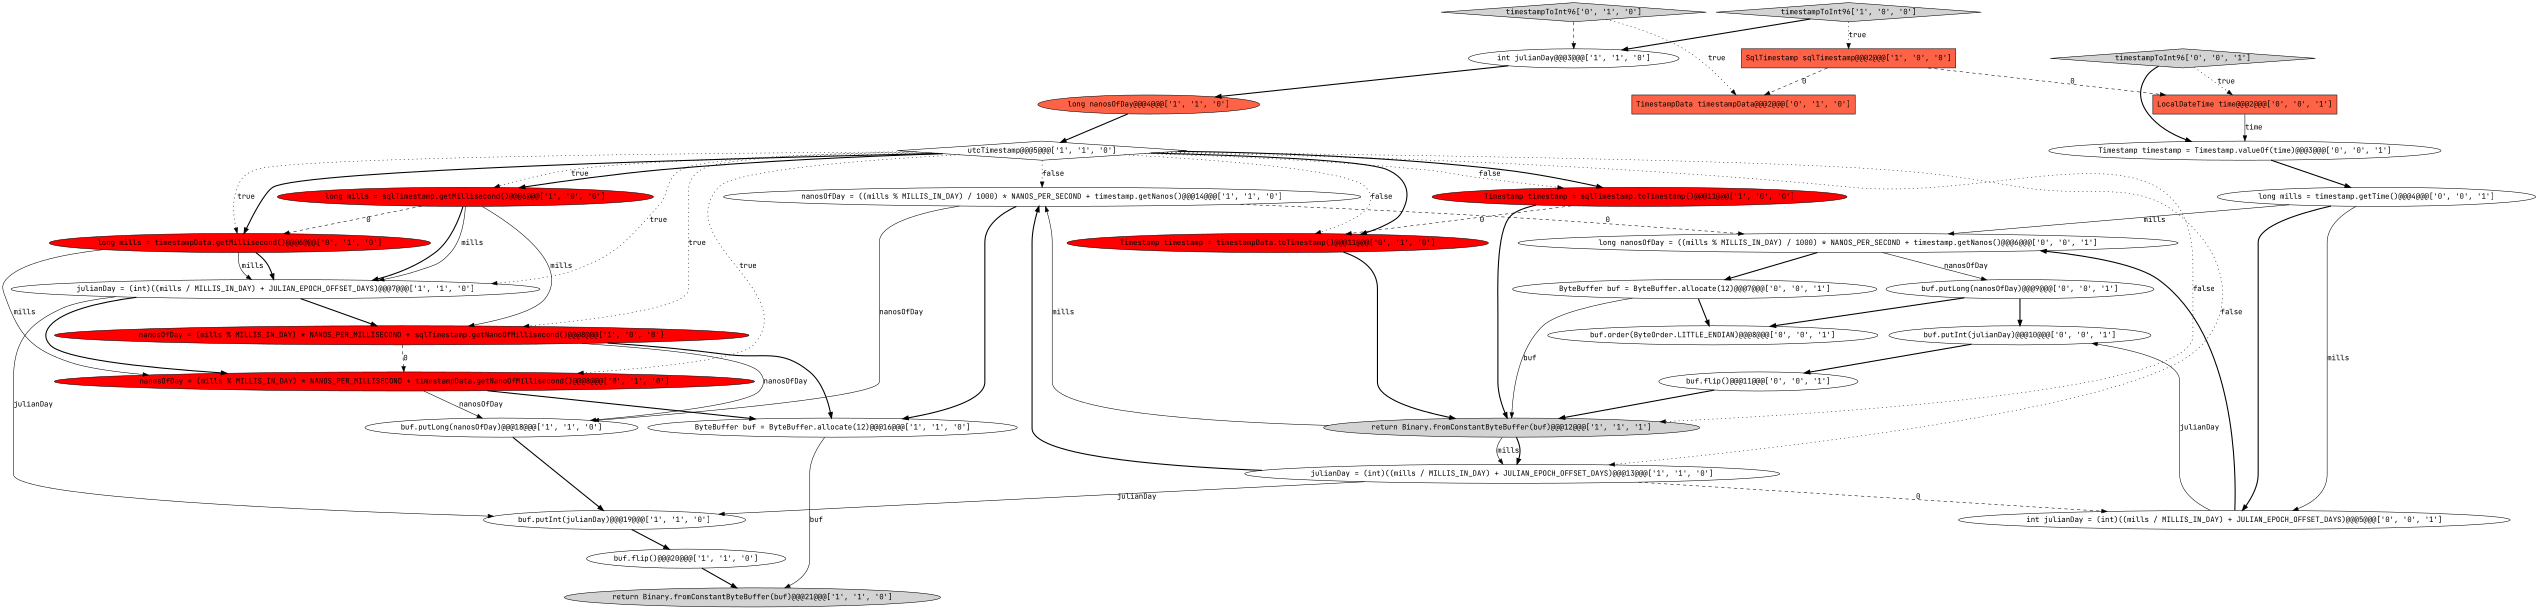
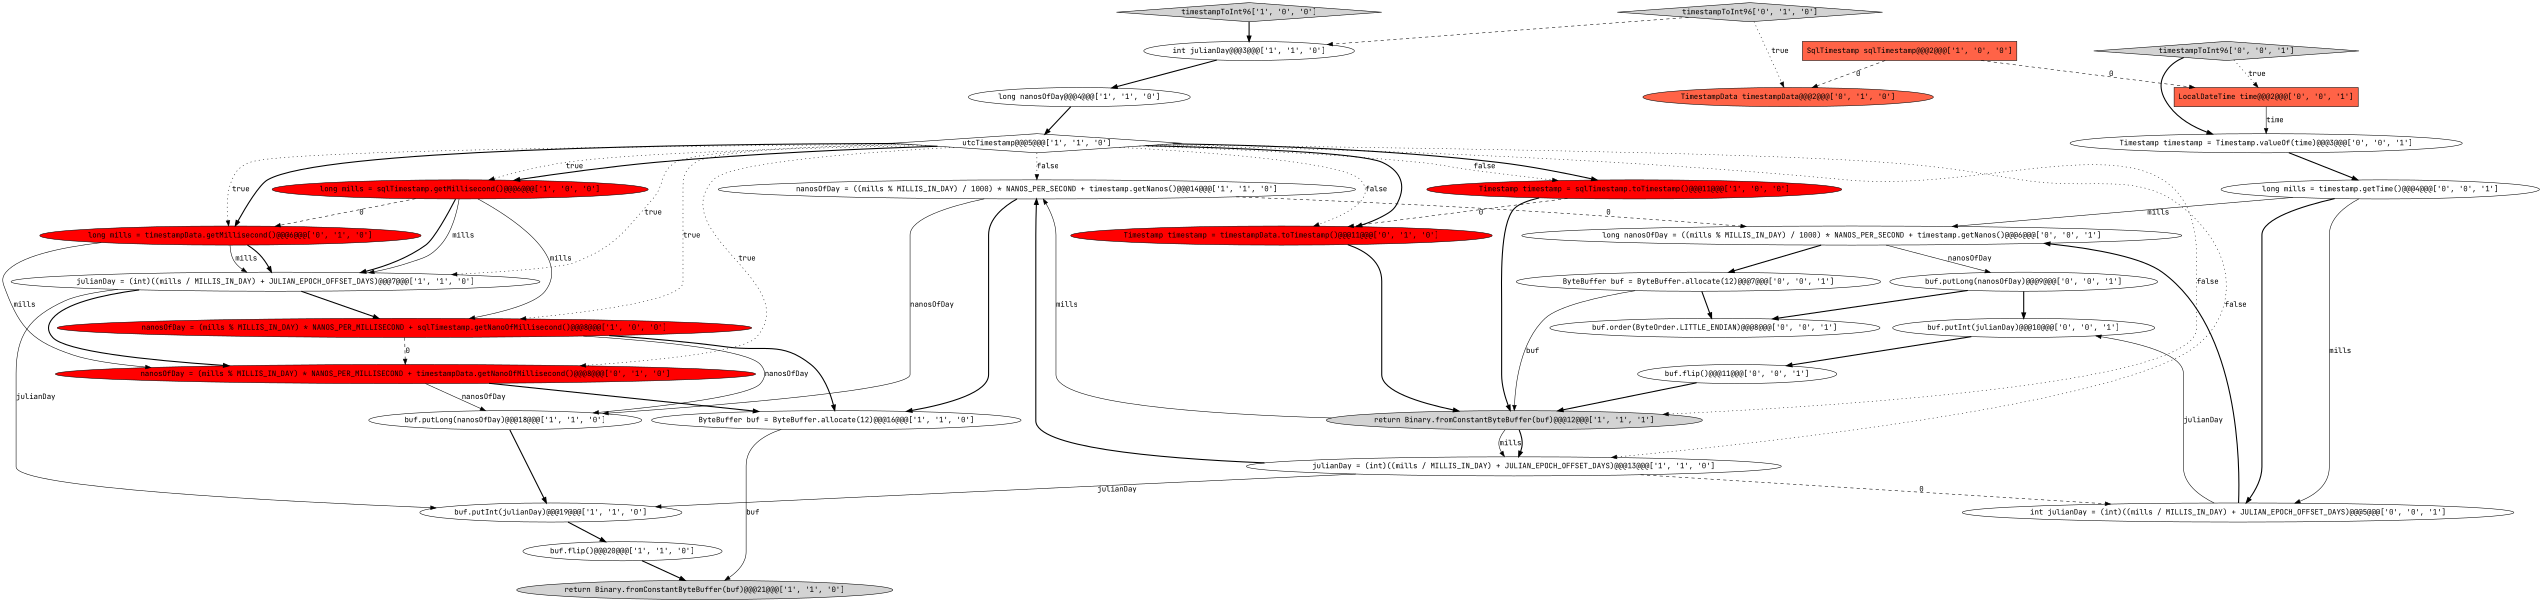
(1849, 33) -> none
(1149, 105) -> (1079, 97)
(1744, 105) -> (1788, 97)
